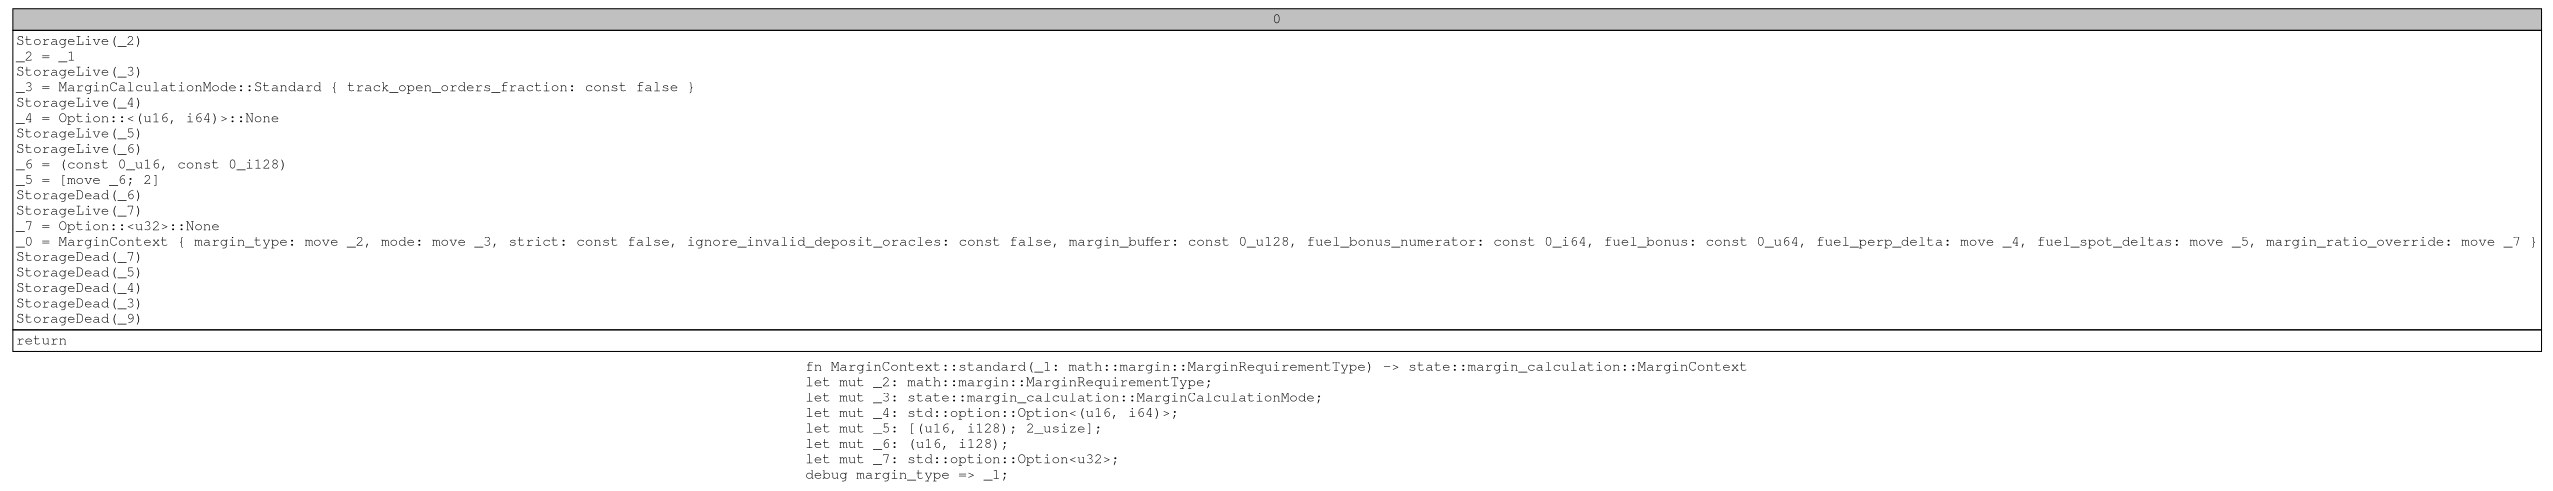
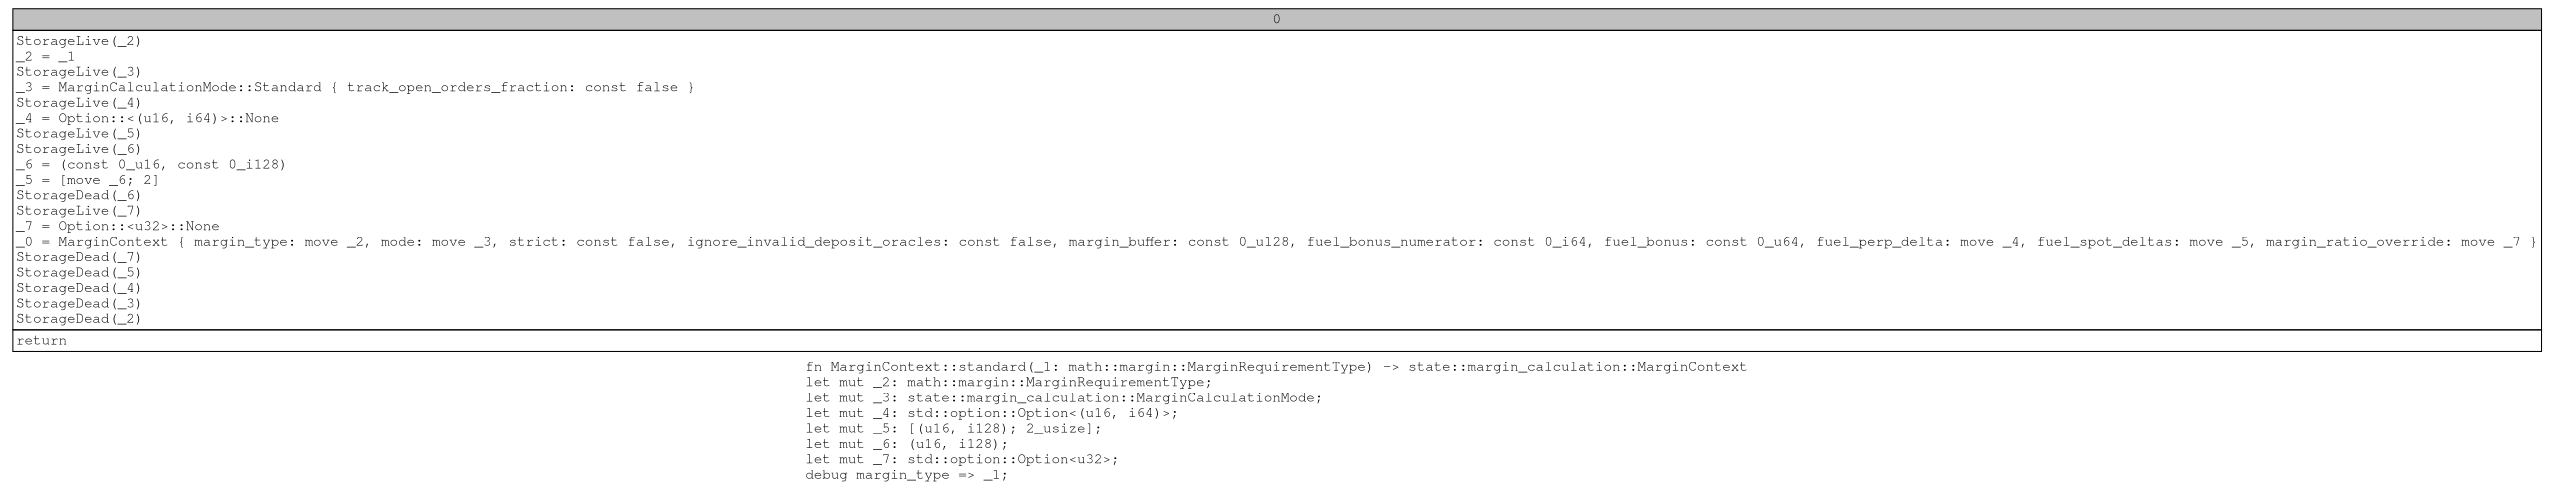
(80, 319) -> (80, 319)
